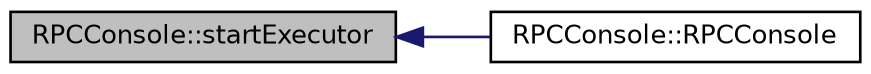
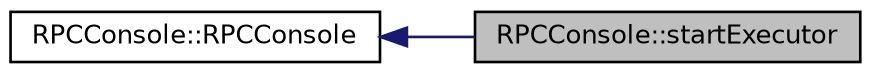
(457, 37) -> (441, 37)
